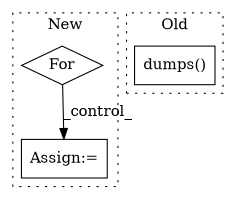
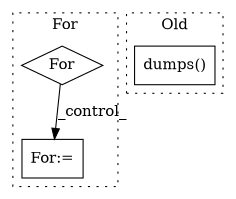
(65, 25) -> (65, 25)
(64, 159) -> (53, 159)
